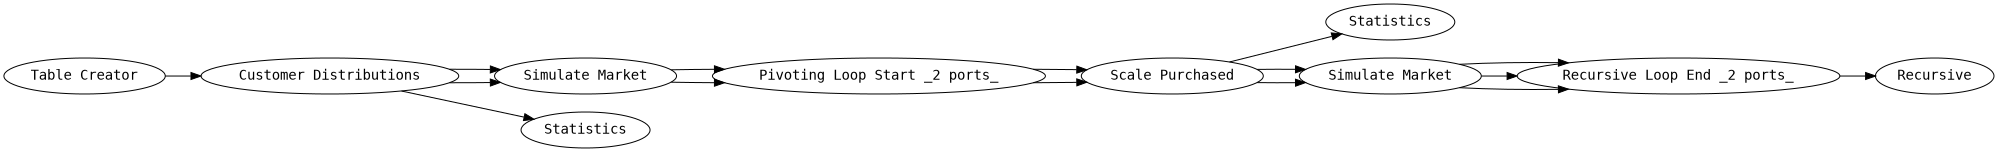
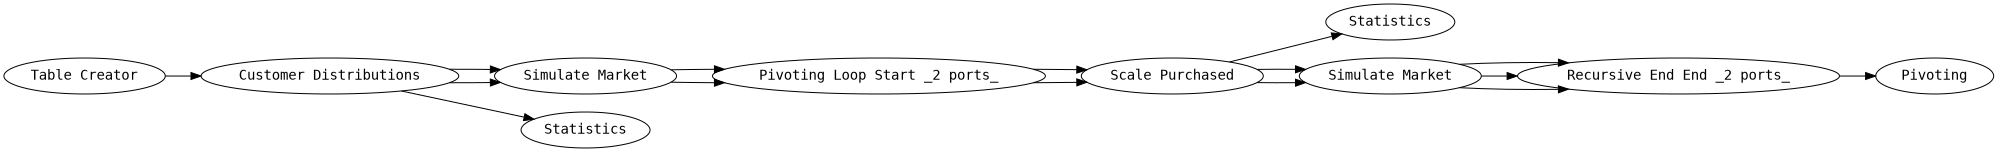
(1678, 76) -> (1678, 76)
(1935, 76) -> (1935, 76)
